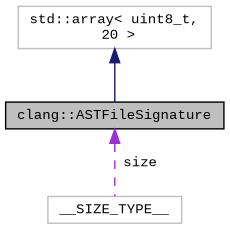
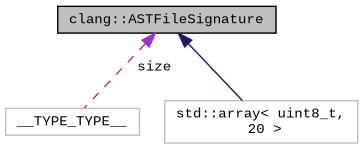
(115, 82) -> (215, 72)
(115, 210) -> (73, 122)
